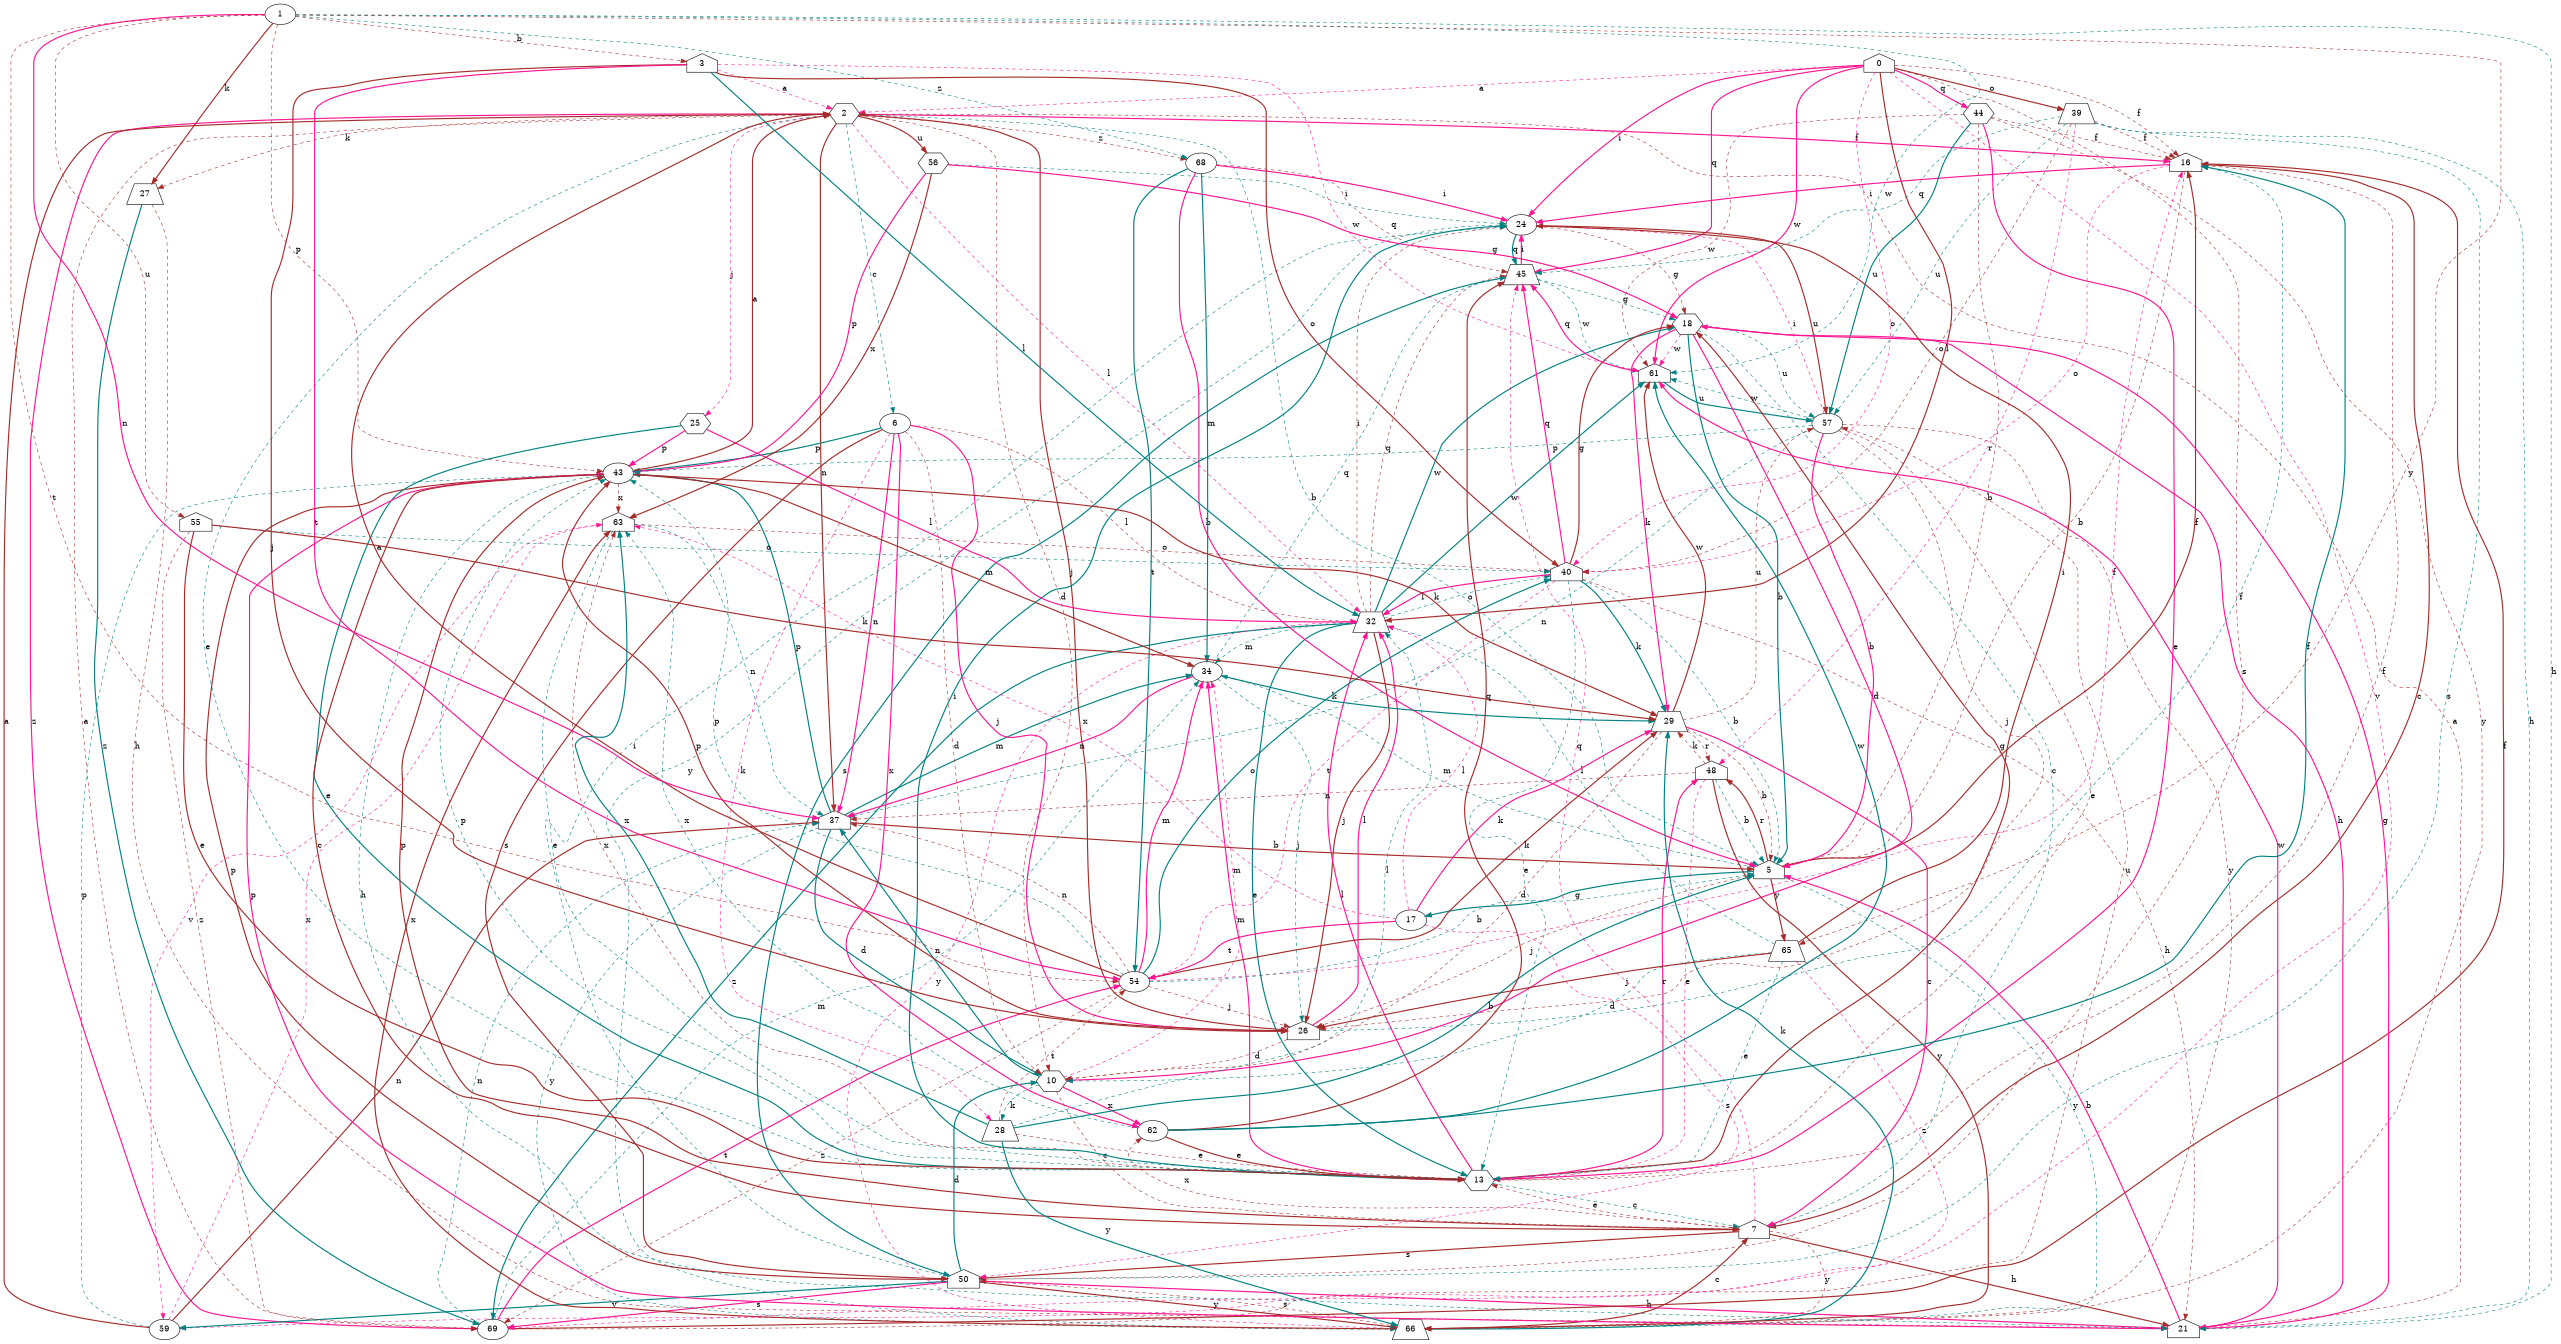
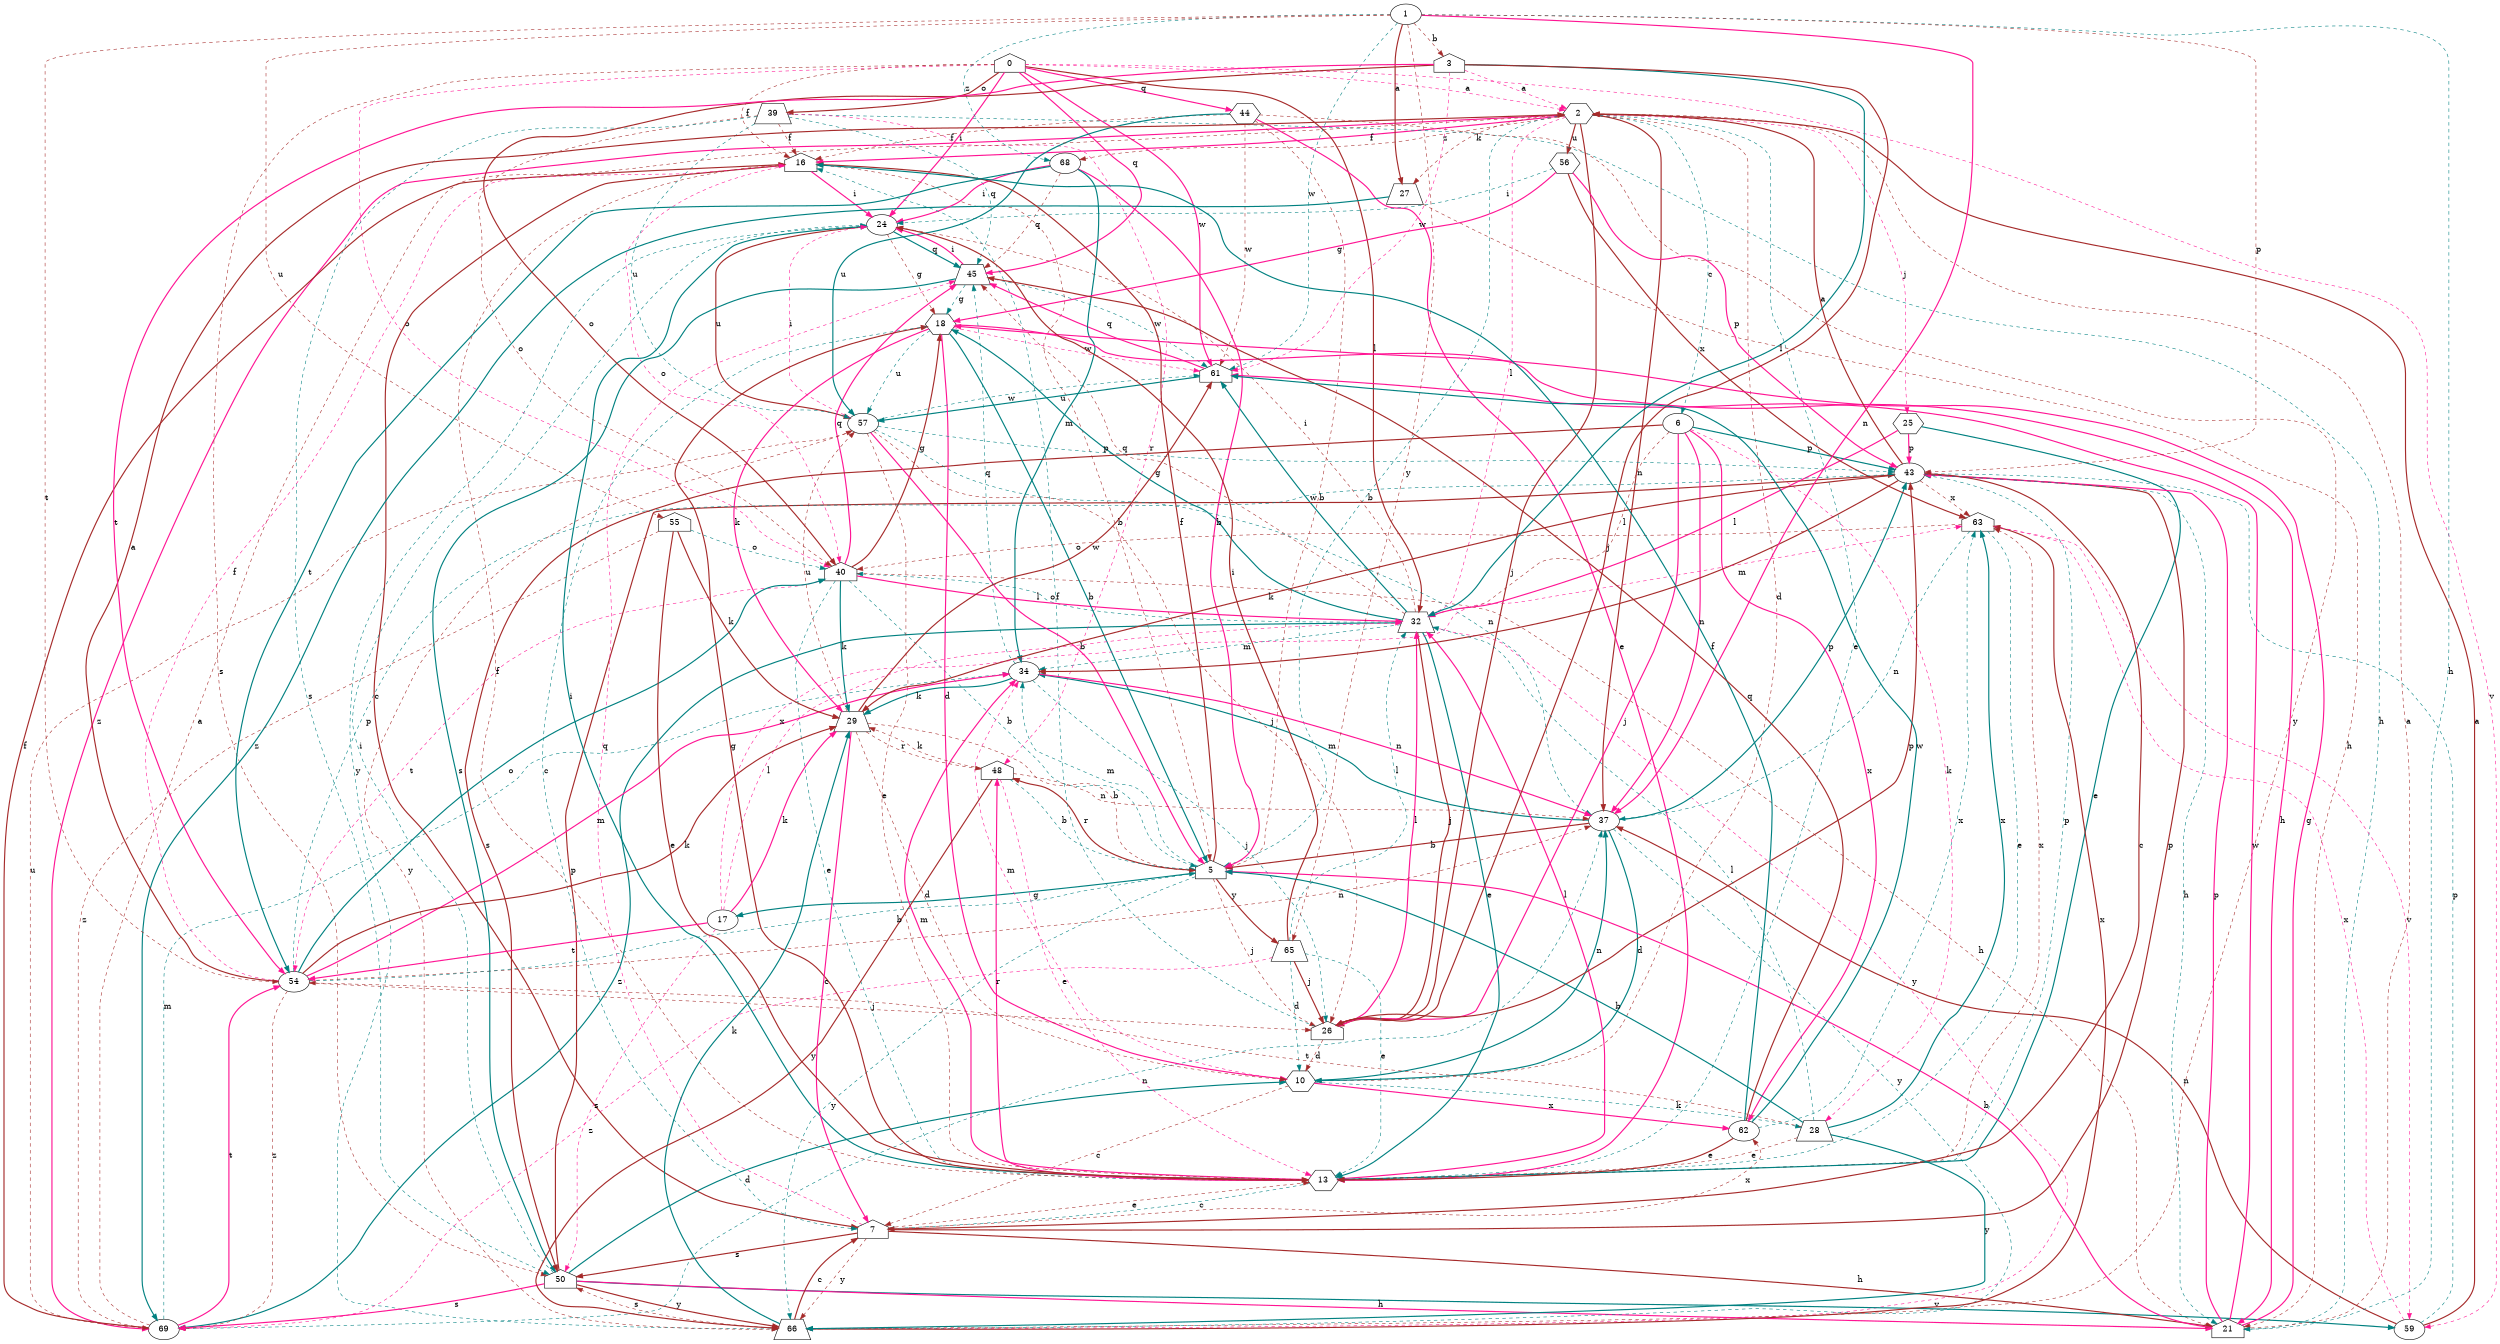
(227, 89) -> (1398, 89)
(1438, 473) -> (1158, 473)
(954, 756) -> none
(835, 821) -> (1604, 821)
